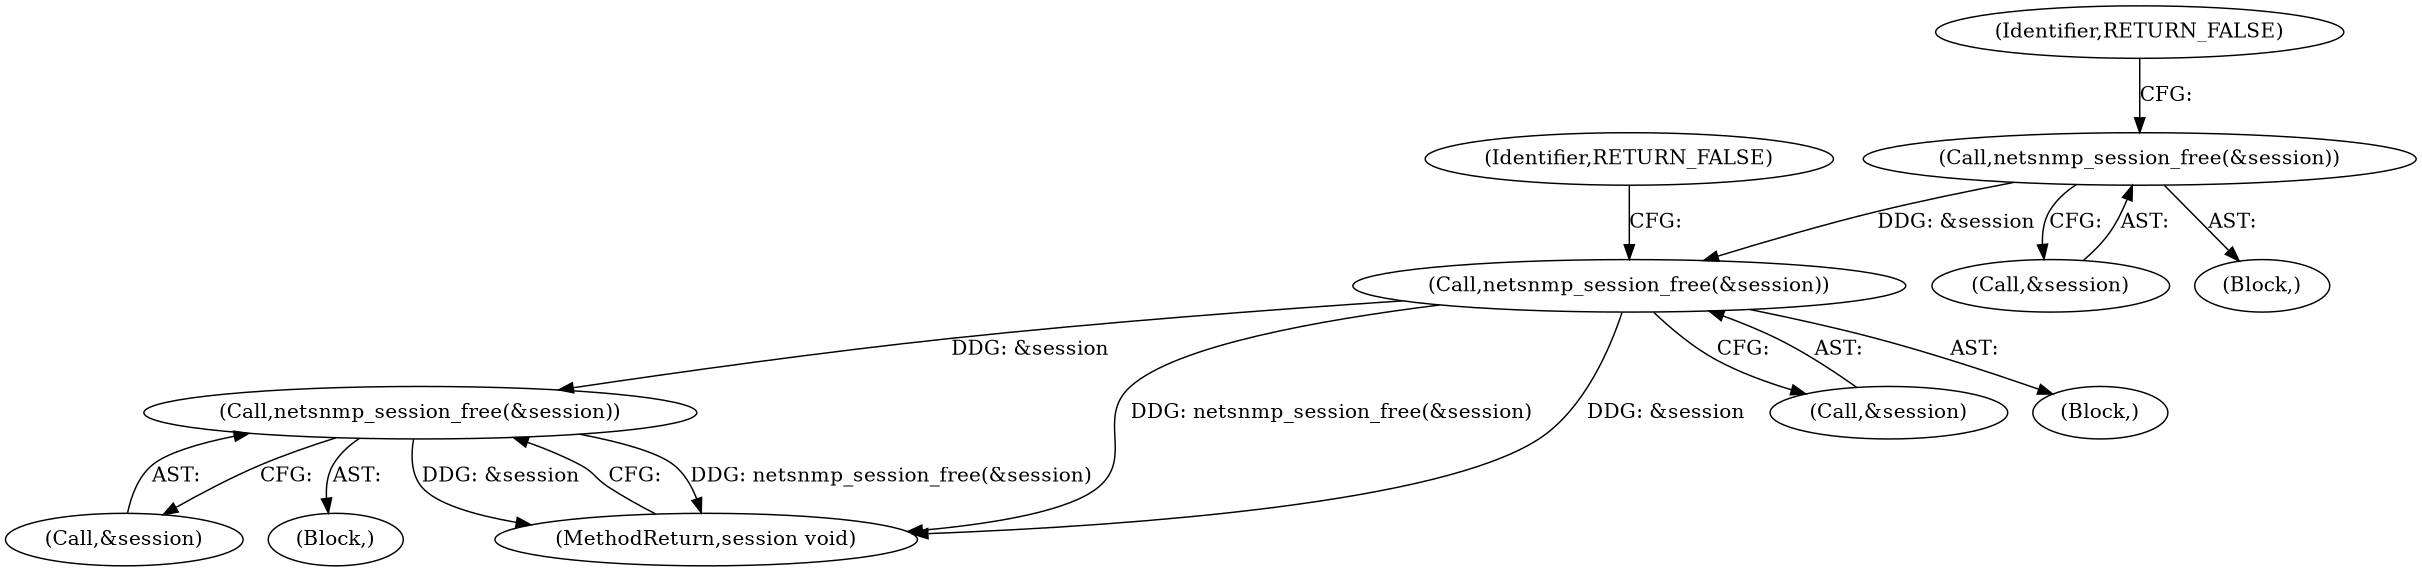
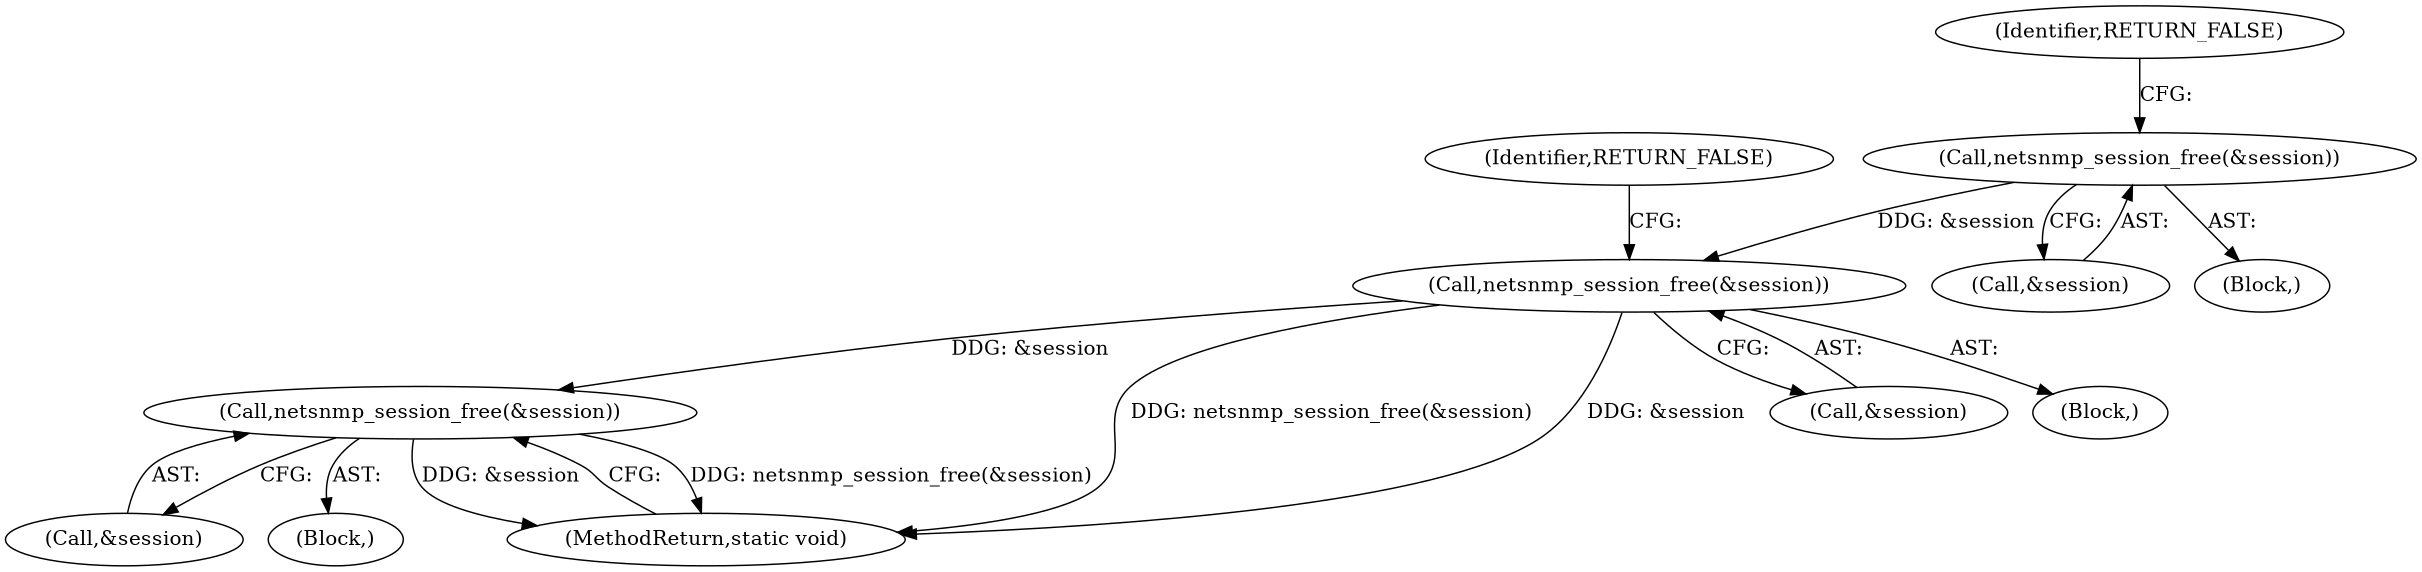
(706, 540) -> (706, 540)
